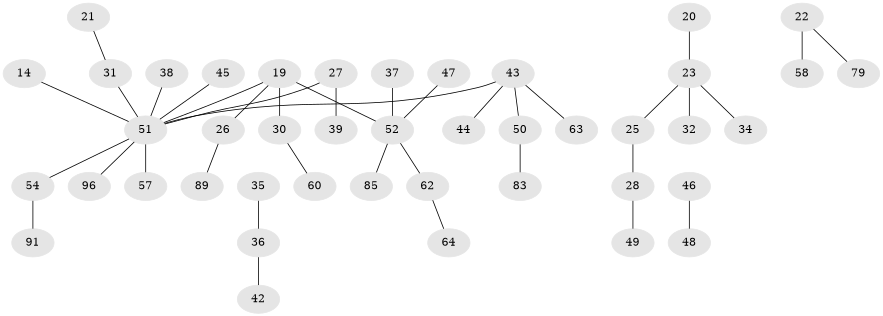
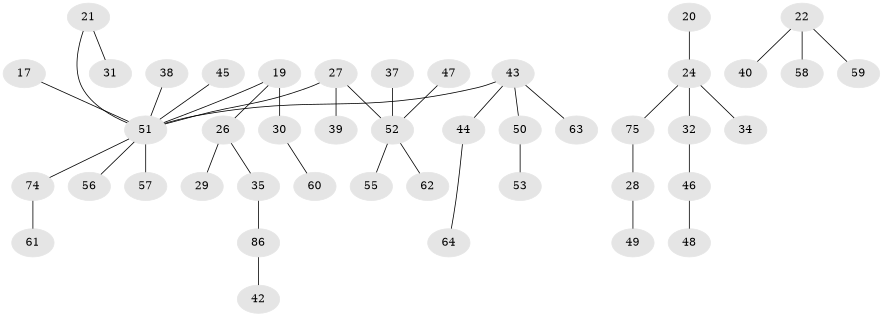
(24, 74) -> (24, 74)
(689, 74) -> (689, 74)
none -> (746, 74)
(859, 74) -> (859, 74)
(330, 99) -> (361, 99)
(128, 102) -> (82, 88)
(633, 130) -> (633, 130)
none -> (241, 158)
none -> (689, 158)
(33, 186) -> (33, 186)
(89, 186) -> (89, 186)
(202, 186) -> (202, 186)
(371, 186) -> (371, 186)
(520, 186) -> (520, 186)
(438, 214) -> (458, 187)
(33, 243) -> (33, 243)
(258, 243) -> (258, 243)
